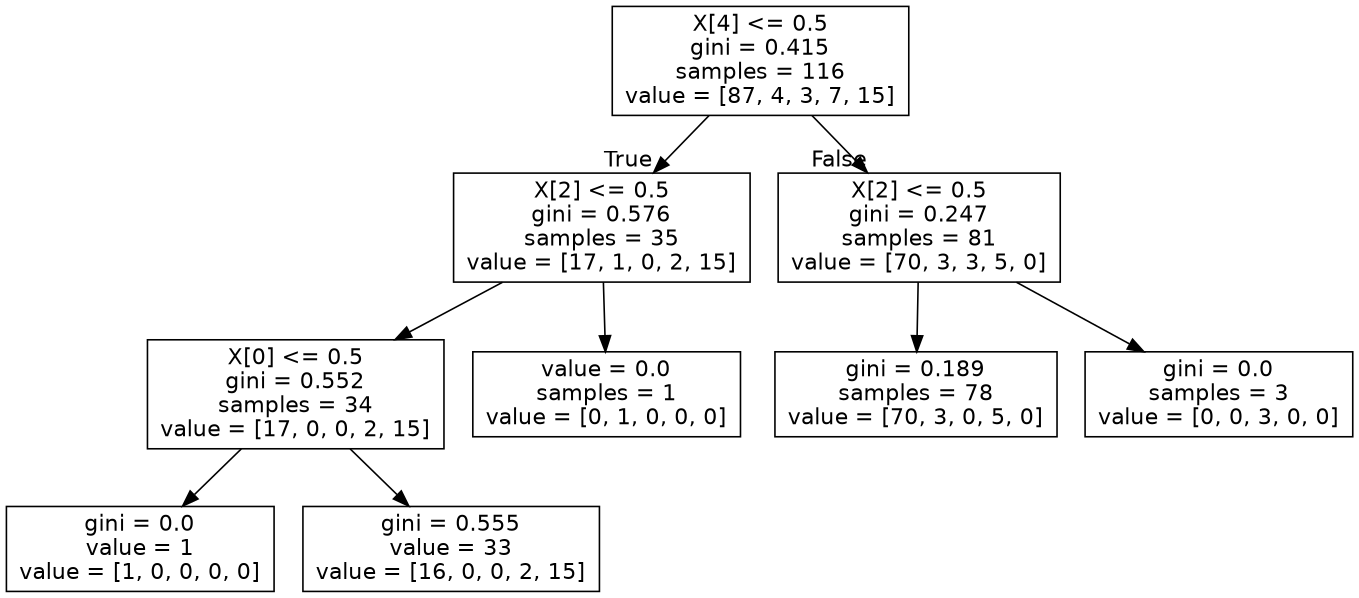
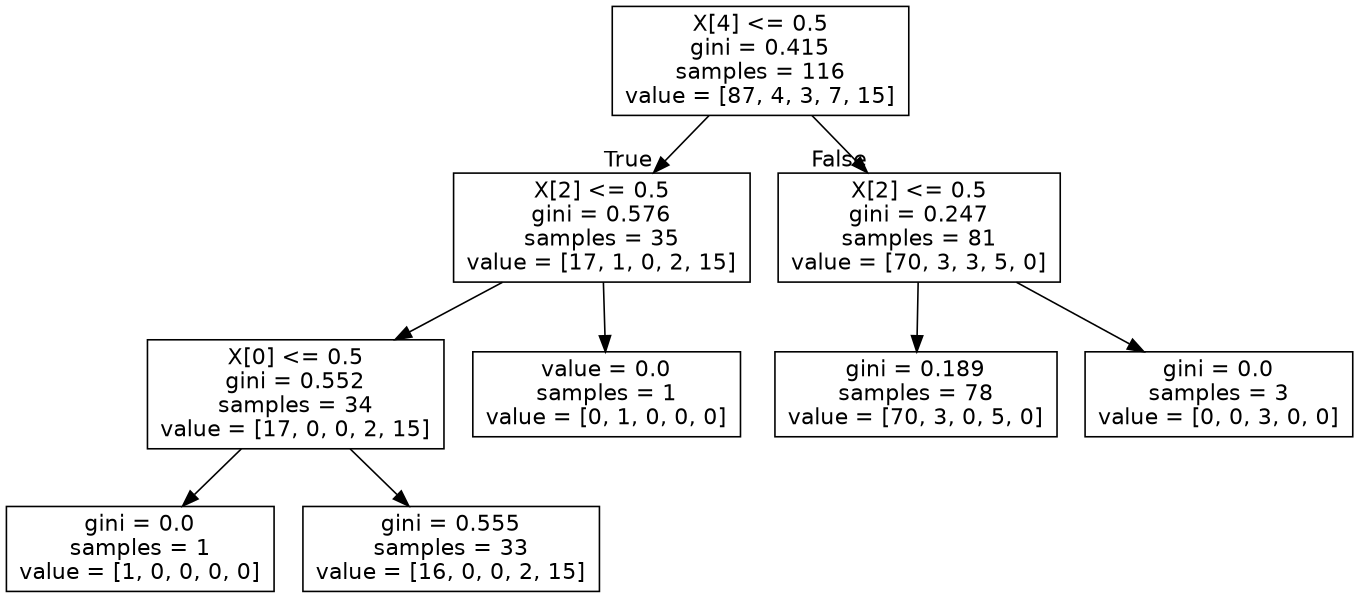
(140, 549) -> (140, 549)
(451, 549) -> (451, 549)
